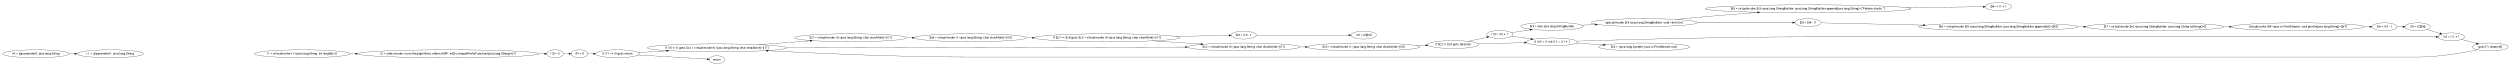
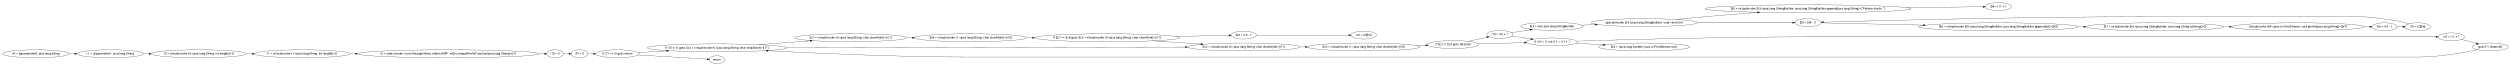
(2433, 31) -> (2117, 17)
none -> (199, 54)
